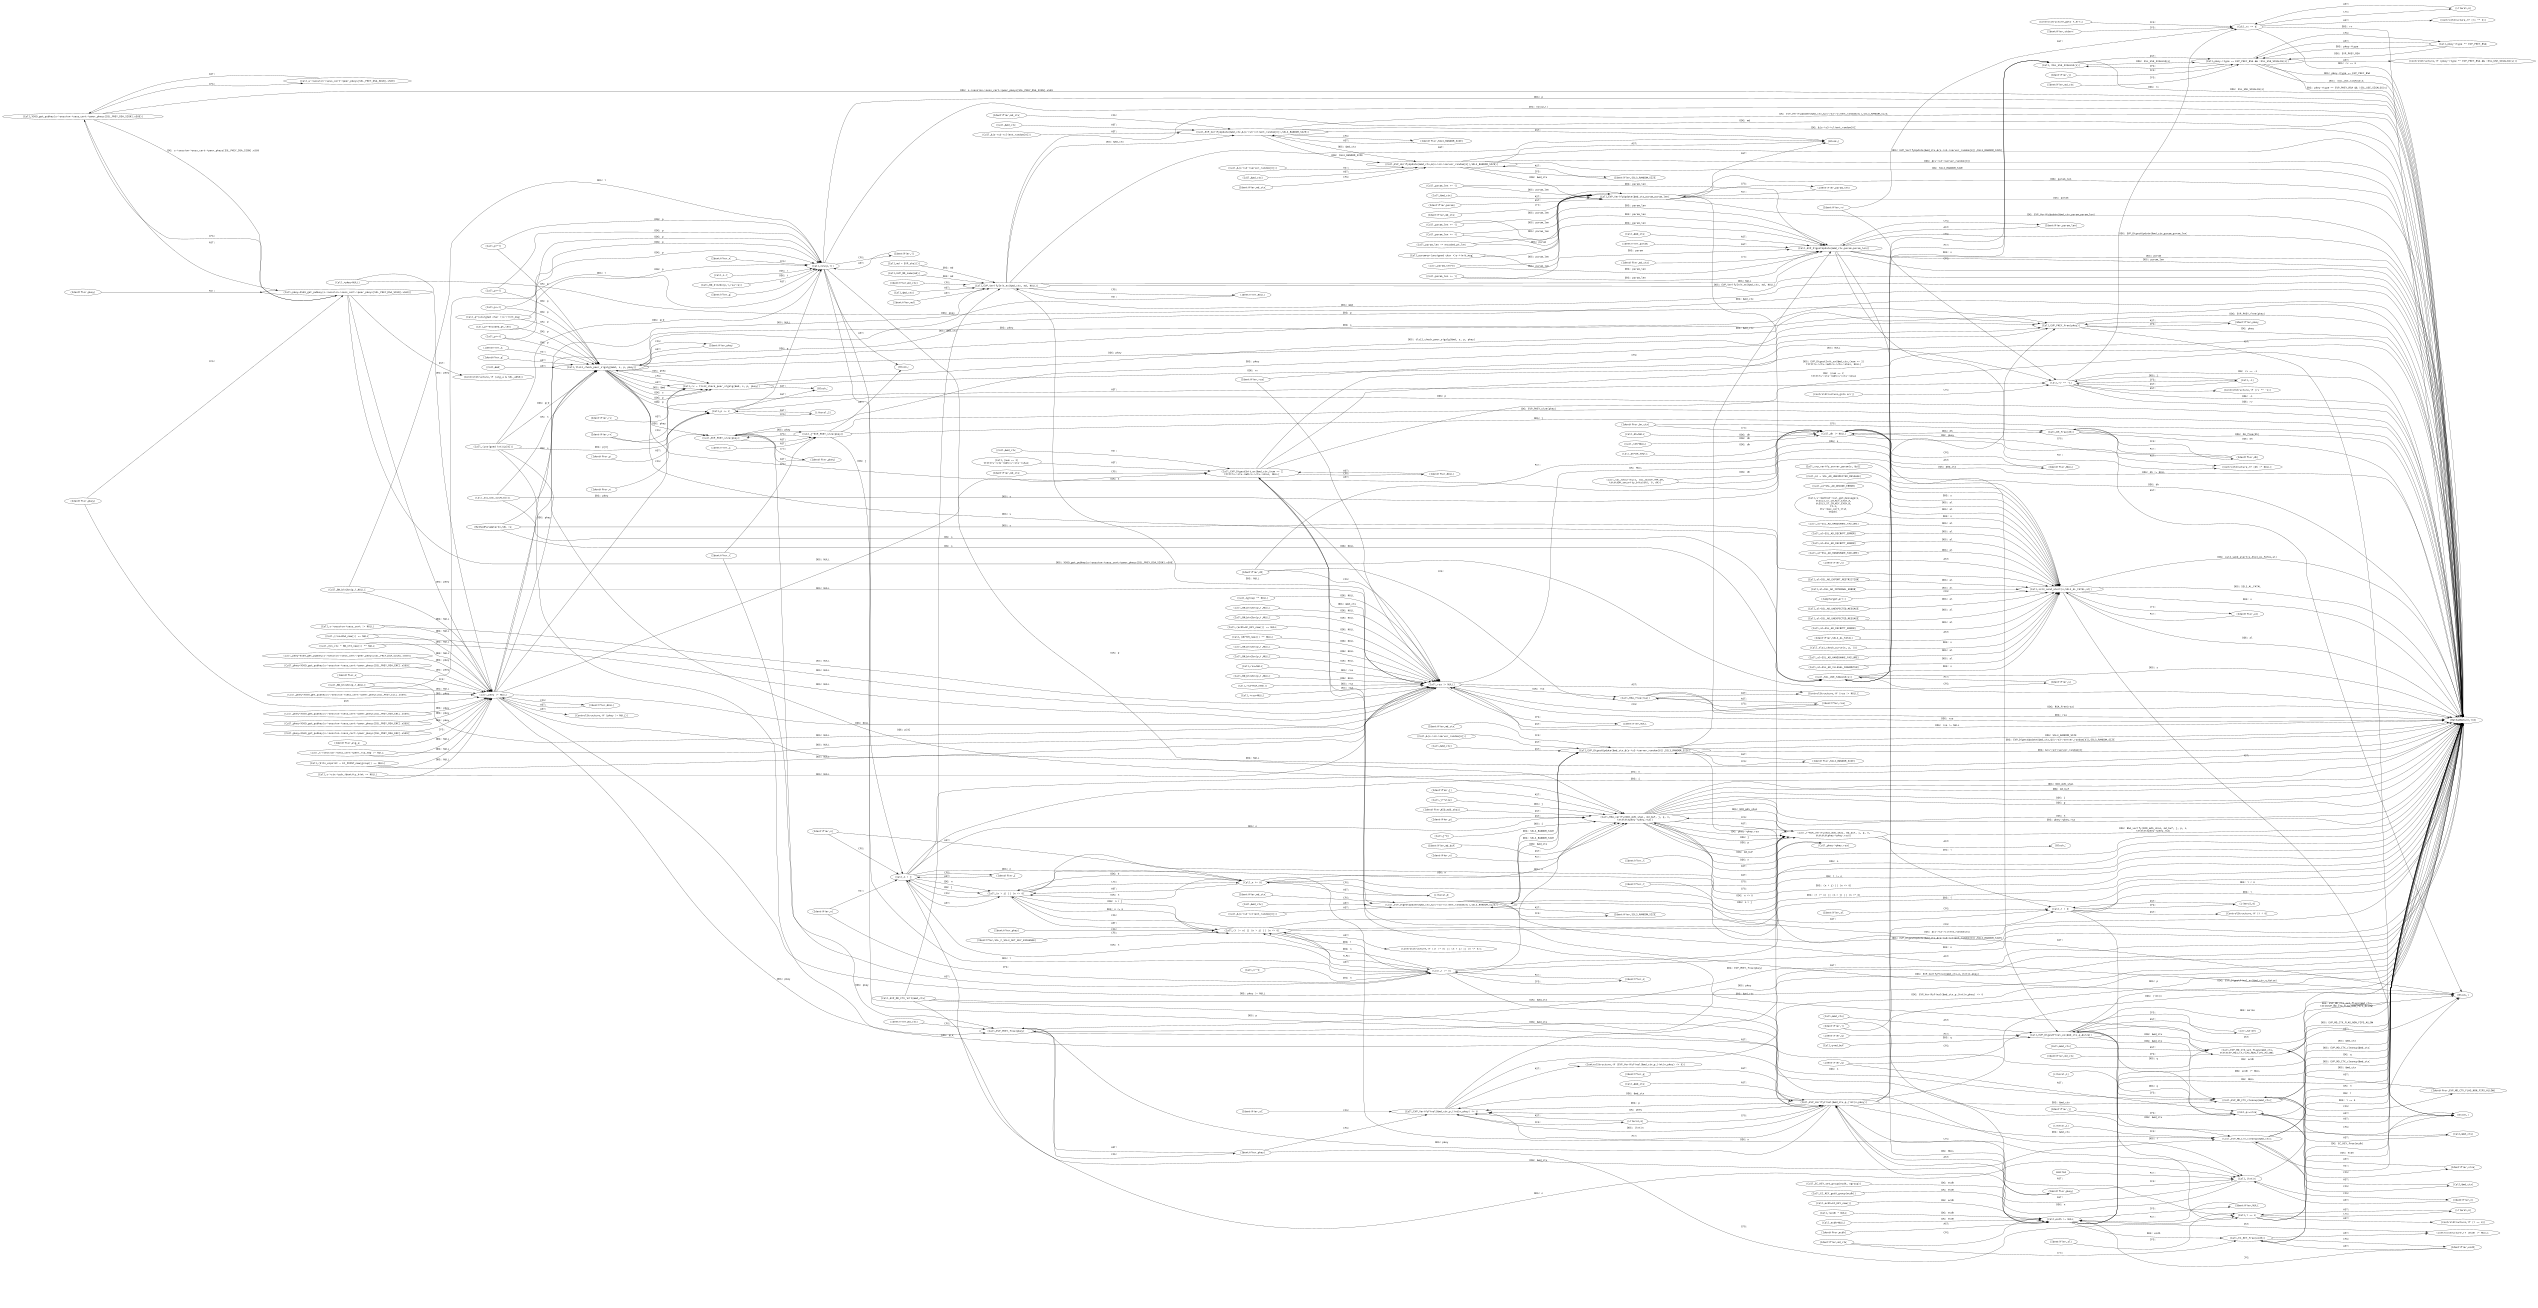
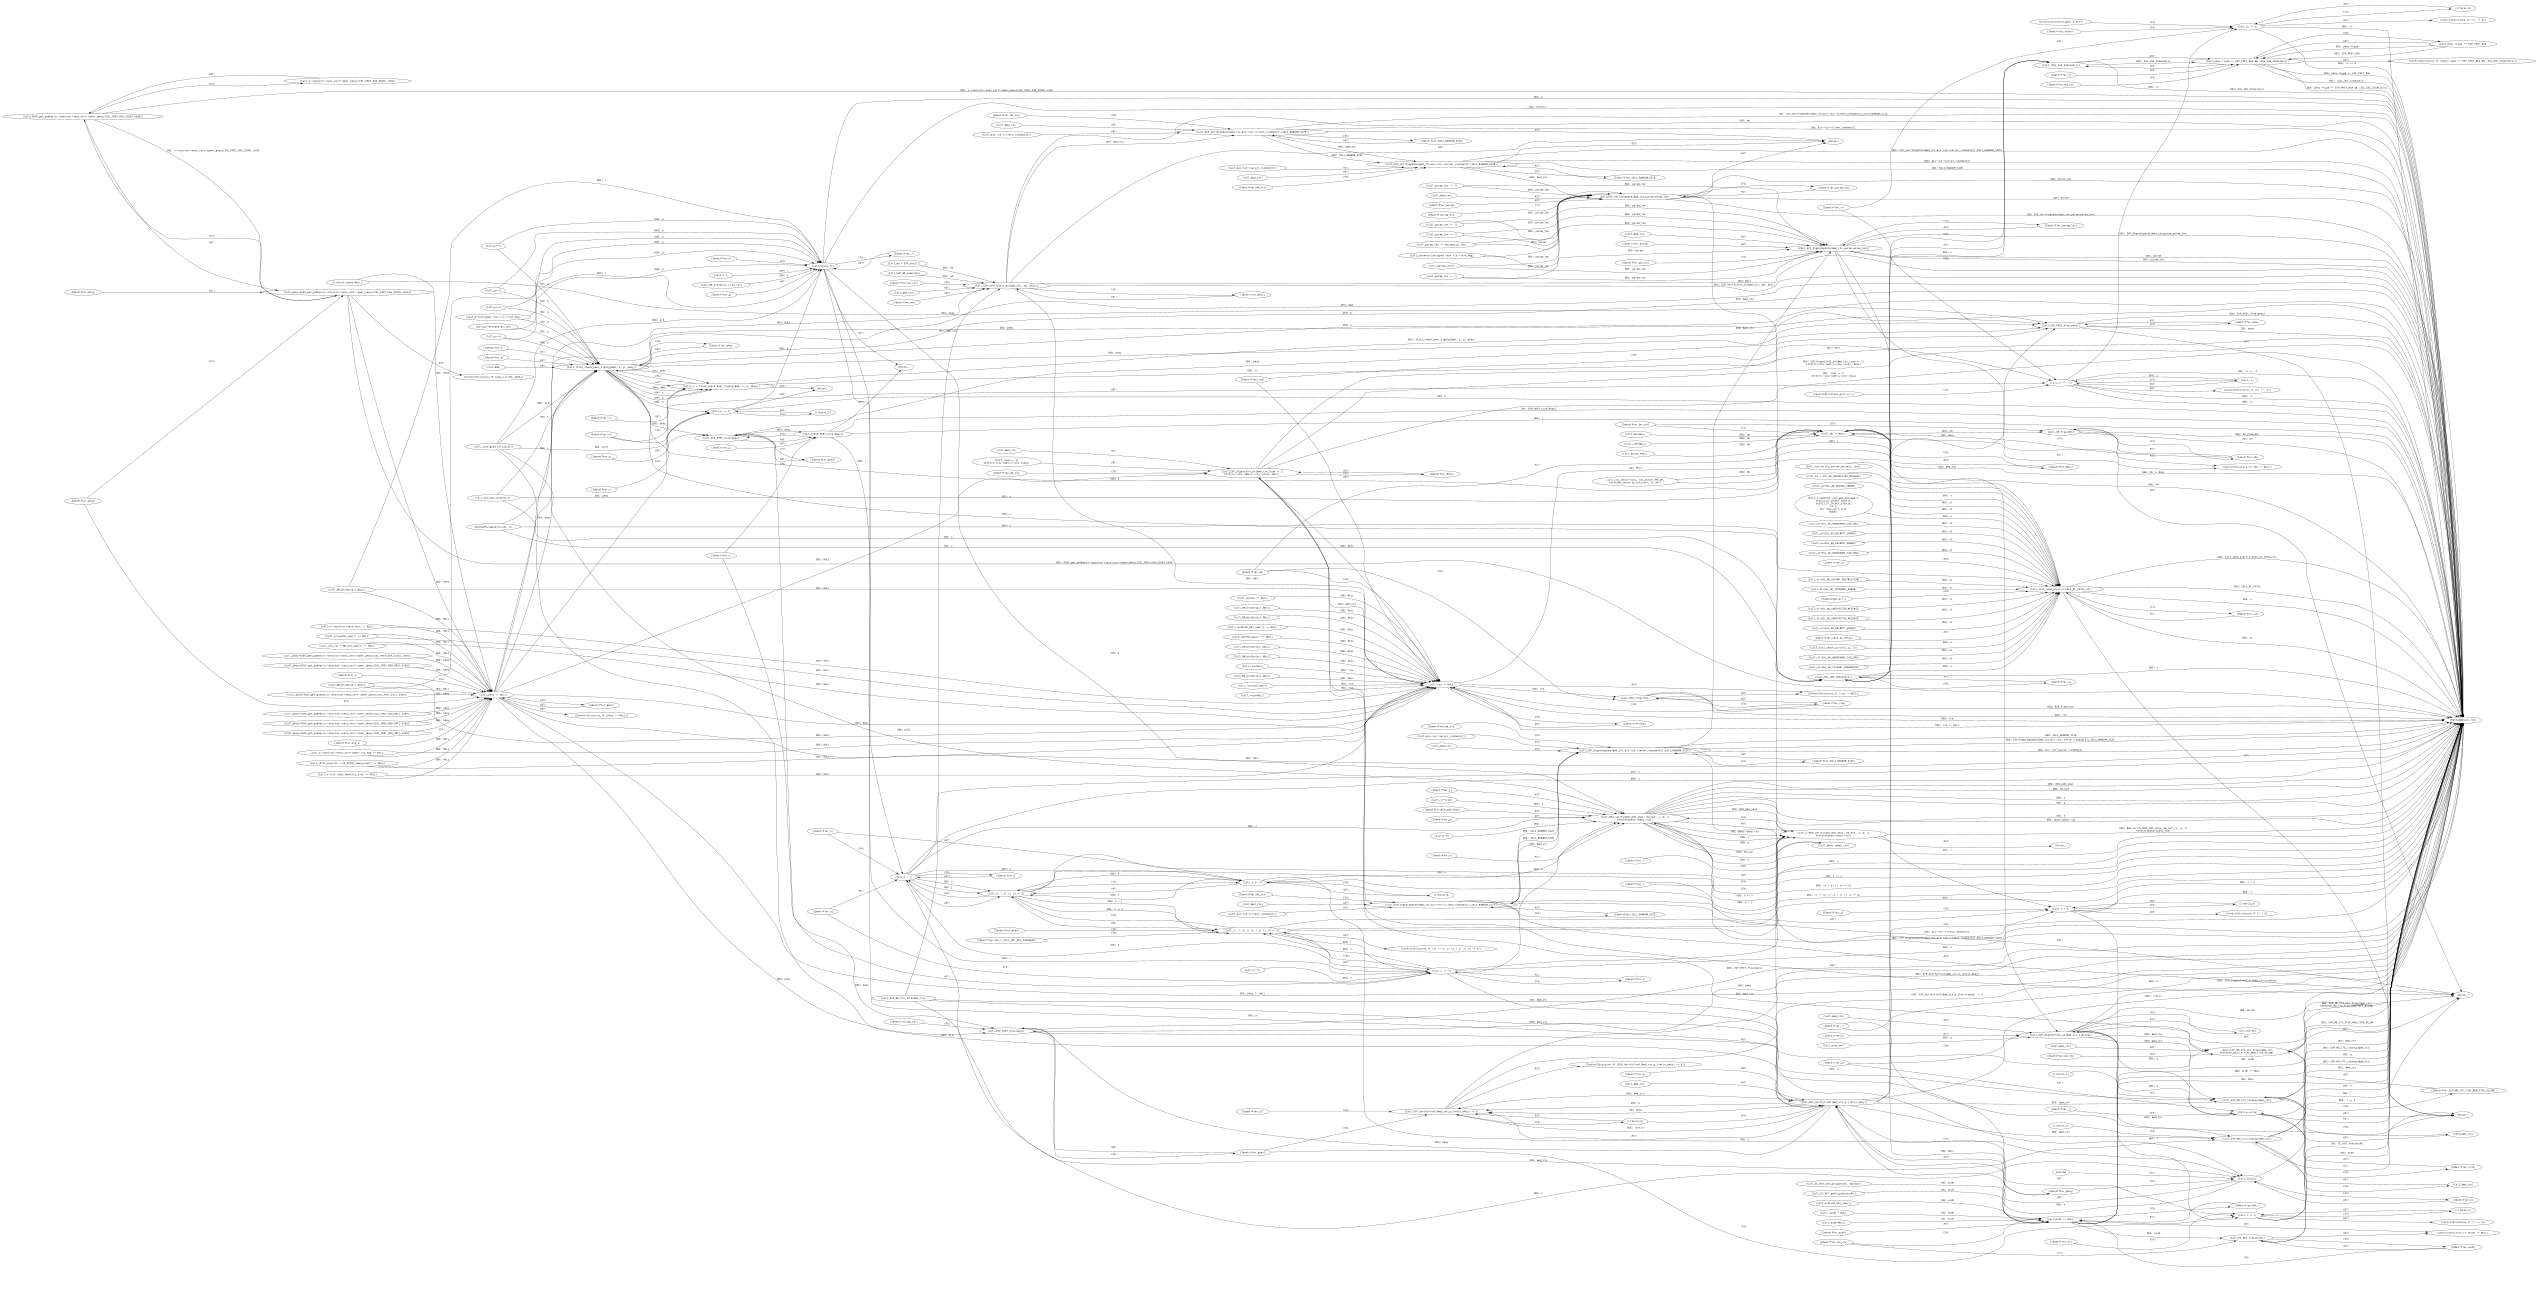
(347, 282) -> (347, 282)
(1442, 846) -> none
